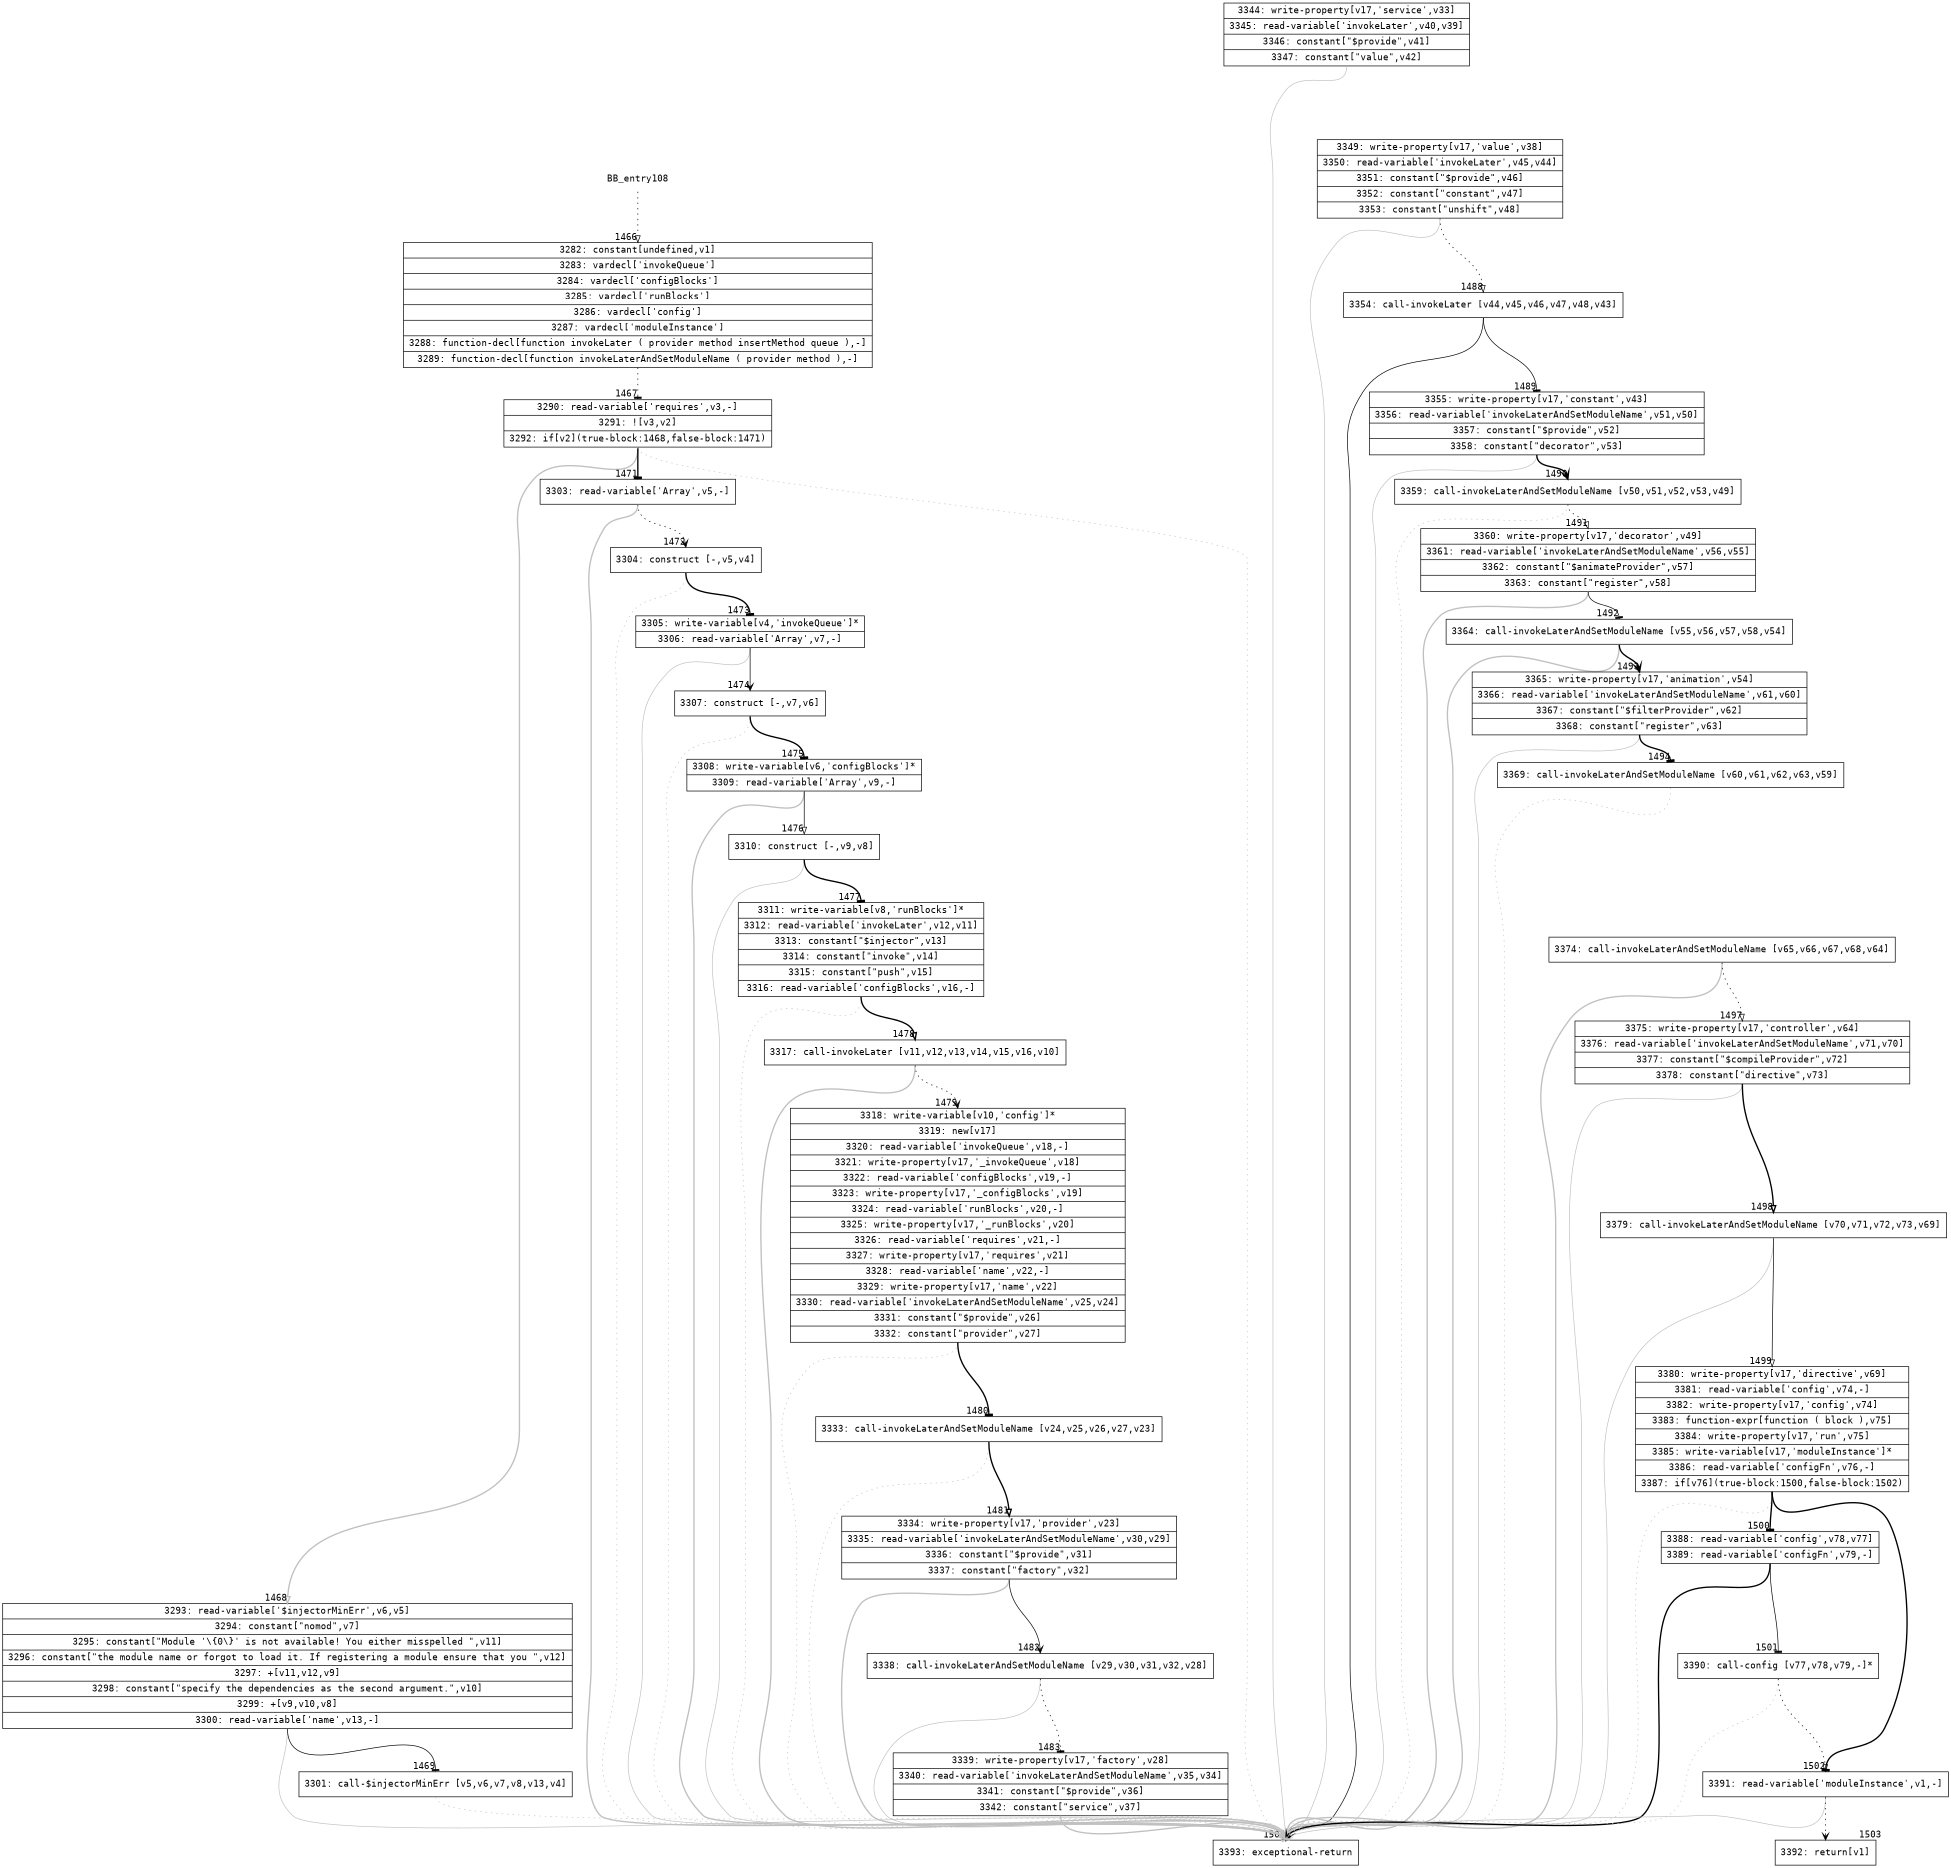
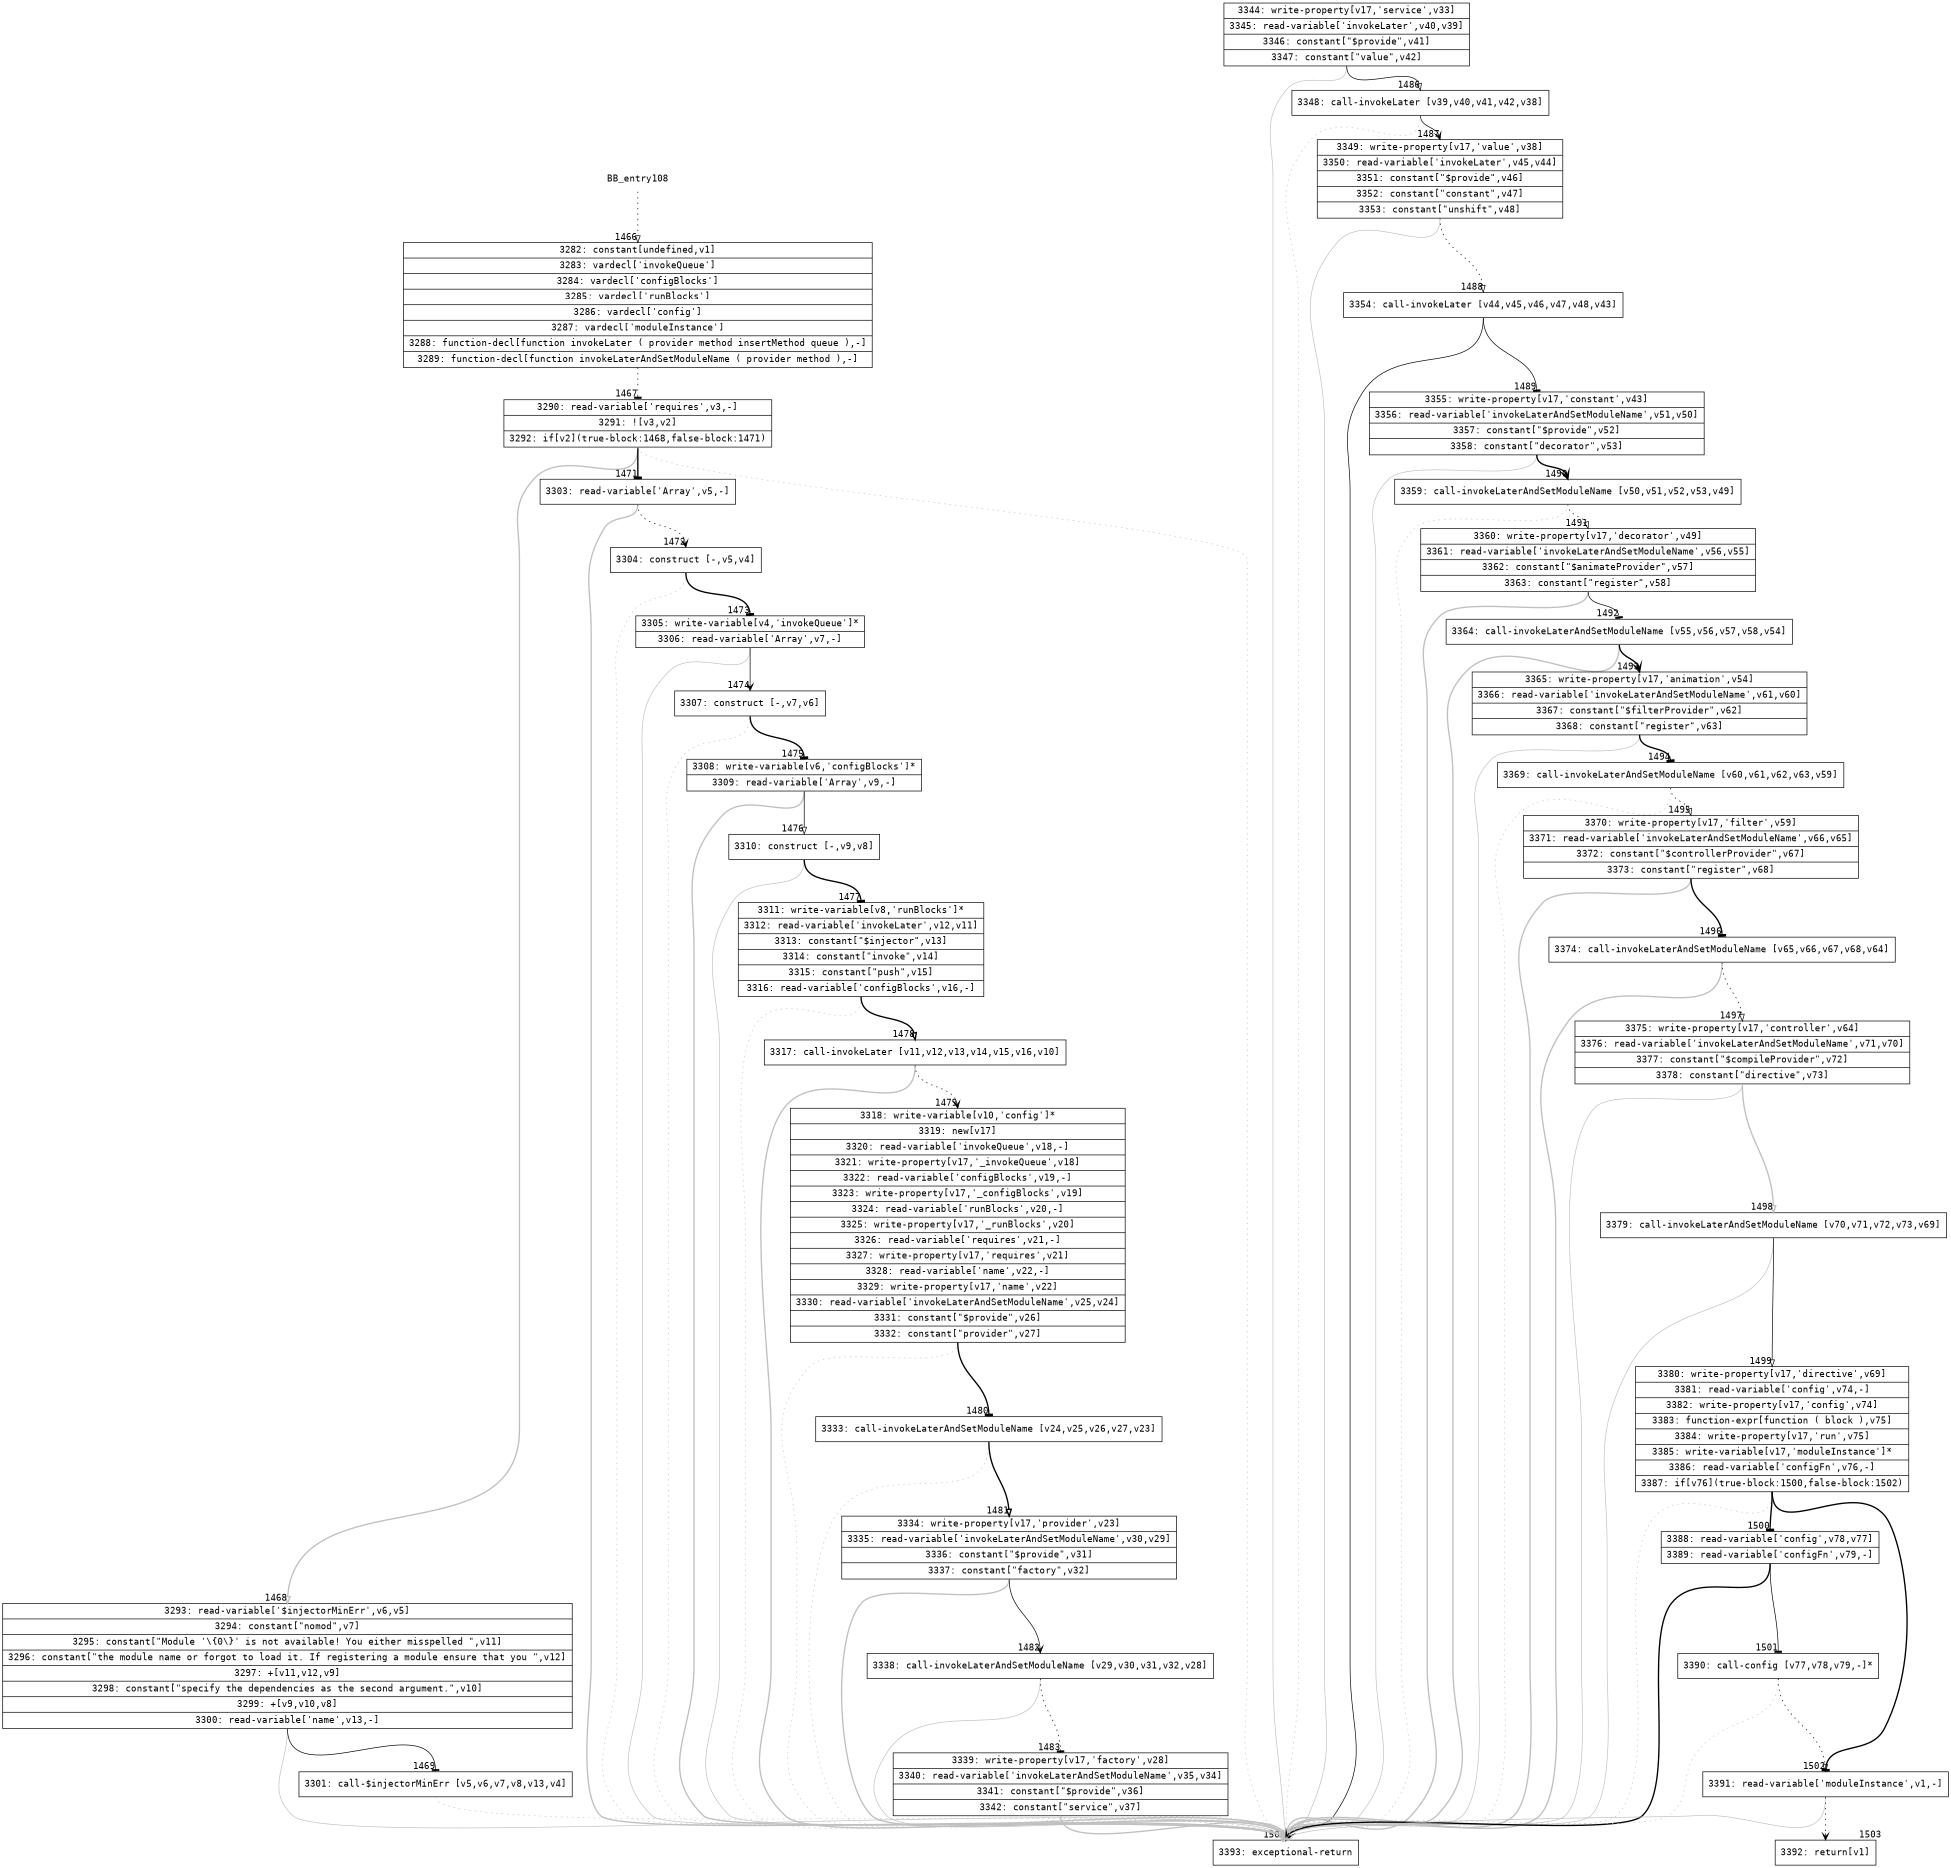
none -> (1420, 103)
none -> (1691, 847)
(1757, 1145) -> (1757, 1145)
